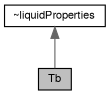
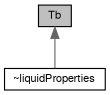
(55, 53) -> (55, 53)
